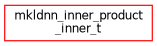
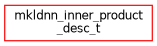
(79, 23) -> (79, 23)
